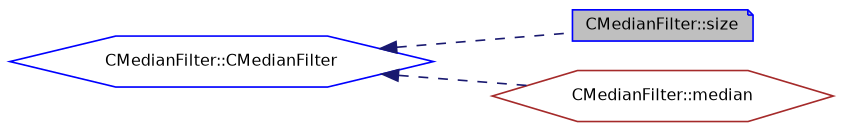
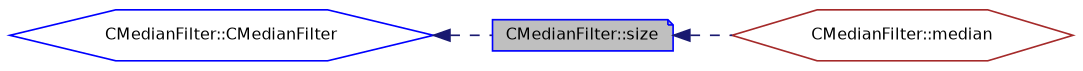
(463, 80) -> (711, 35)
